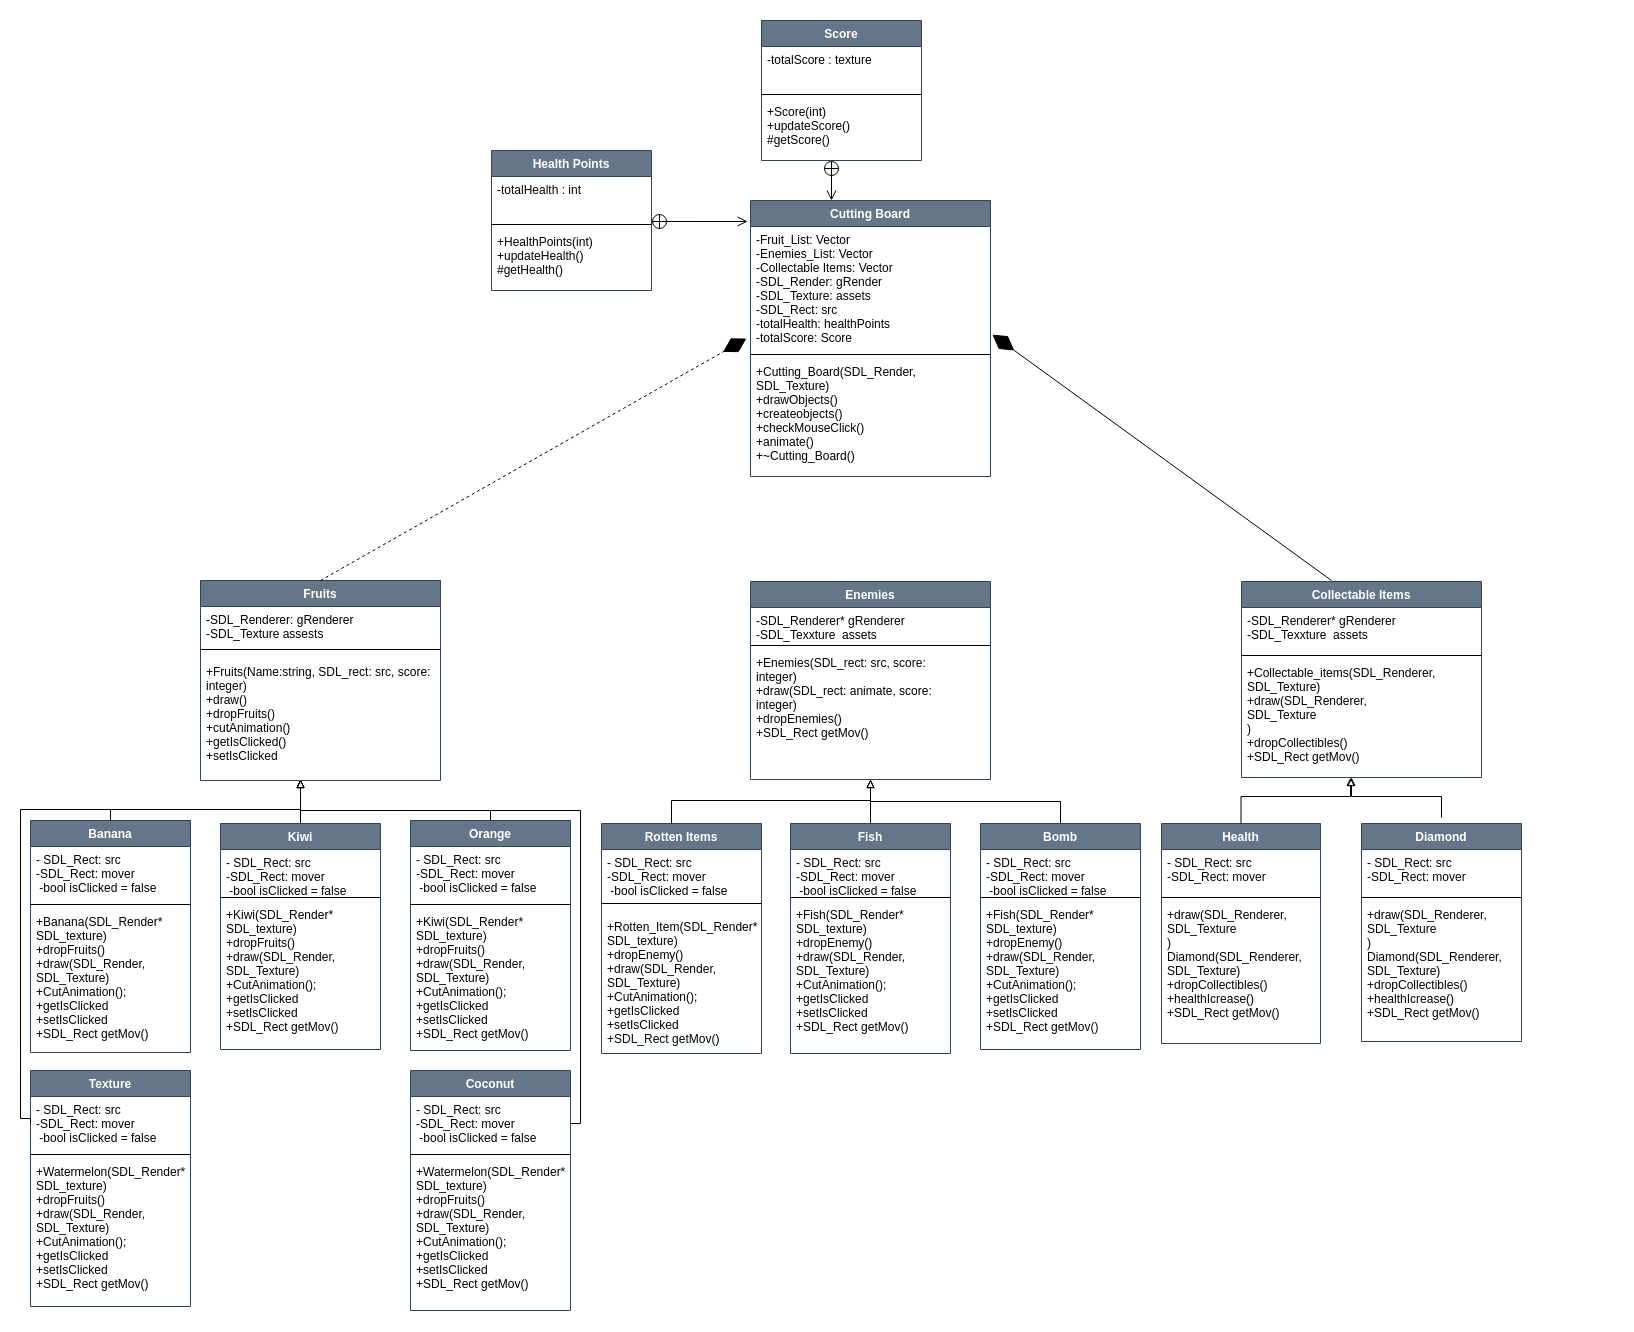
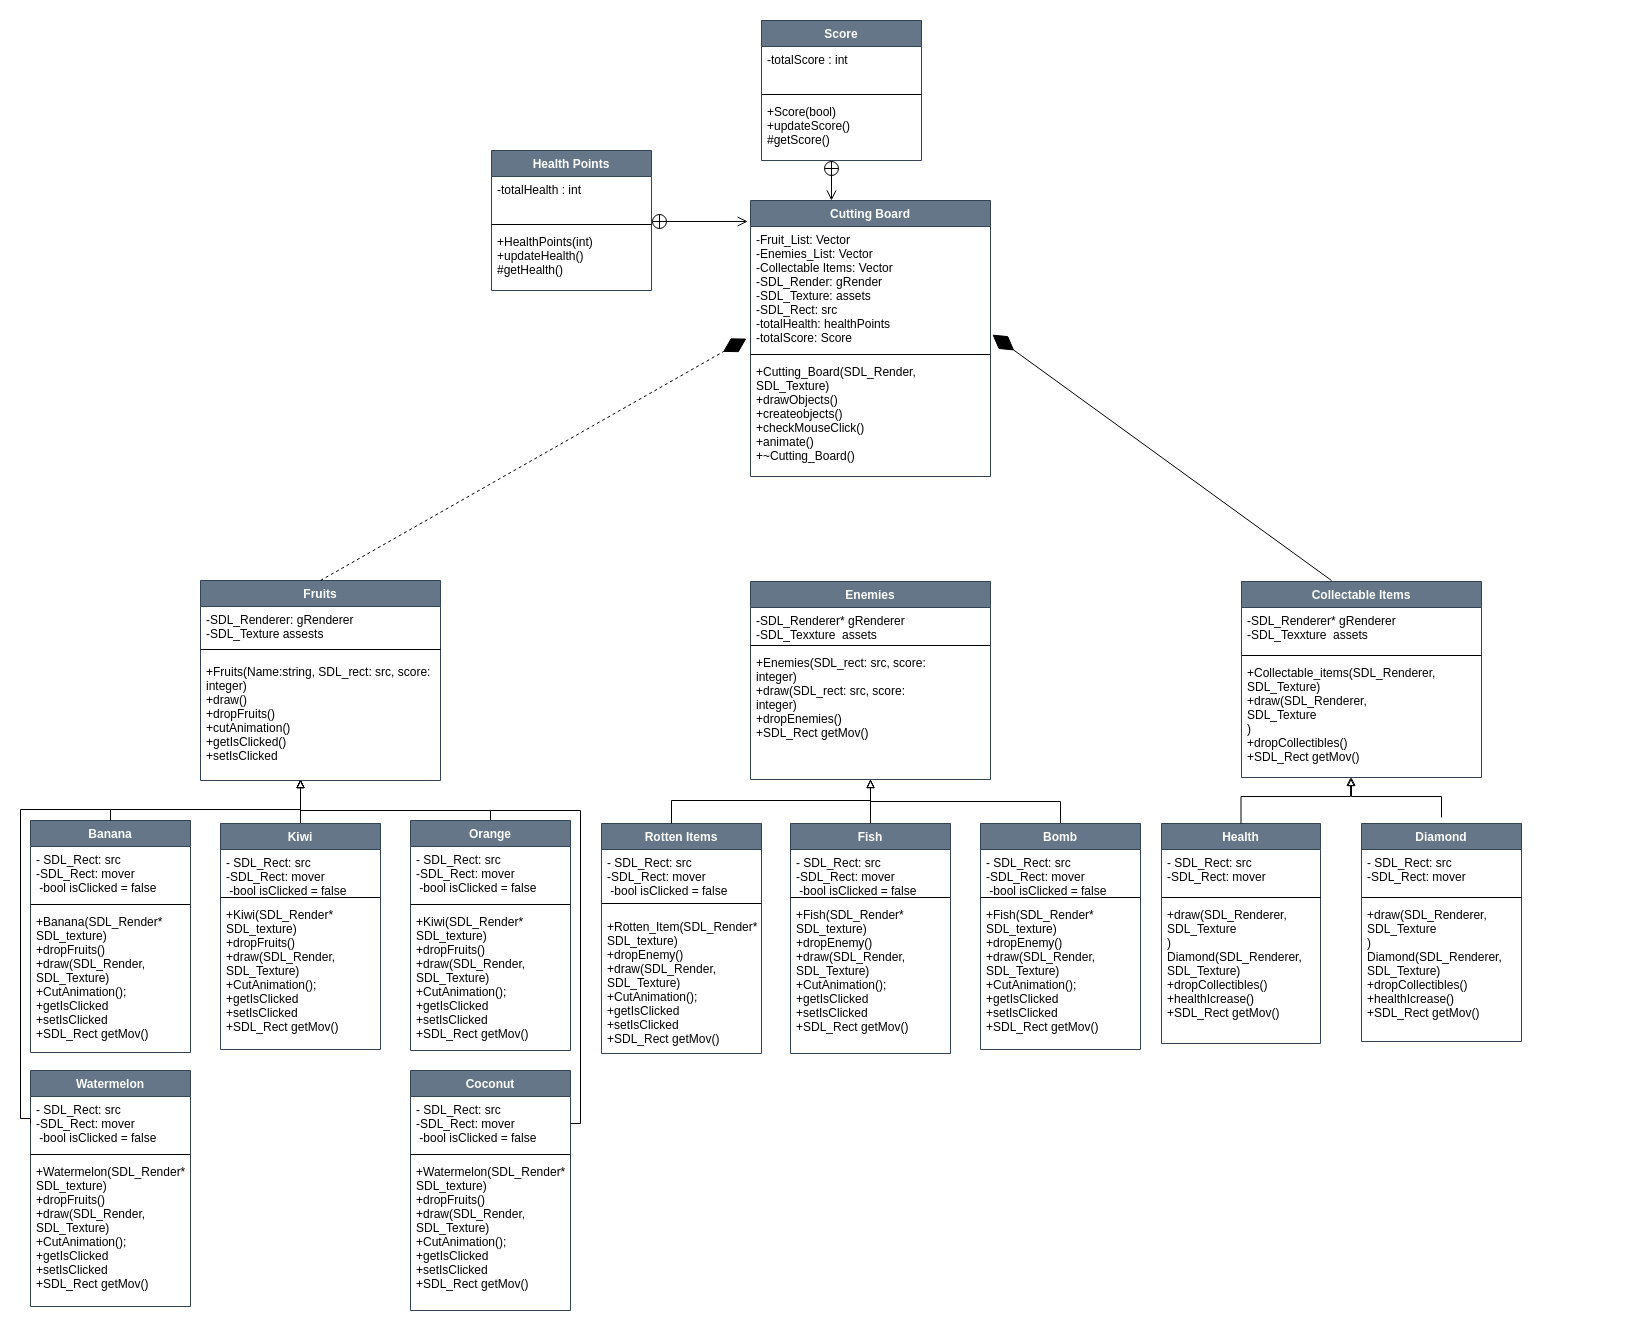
(831, 60) -> (816, 60)
(802, 112) -> (806, 112)
(847, 663) -> (847, 663)
(110, 1084) -> (110, 1084)
